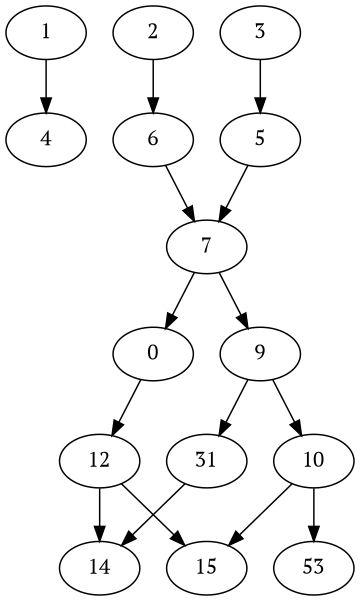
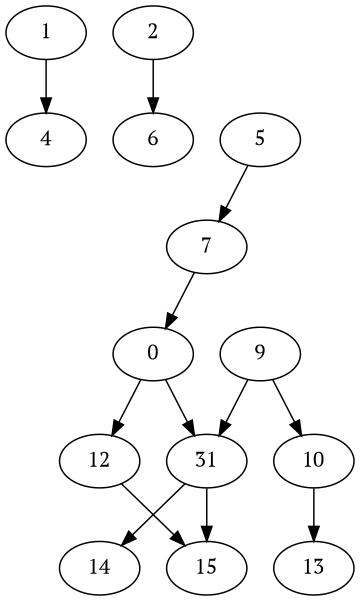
(260, 33) -> none
(177, 187) -> none
(230, 294) -> none
none -> (177, 401)
(100, 507) -> none
(266, 509) -> (207, 507)
(314, 568) -> (314, 568)
